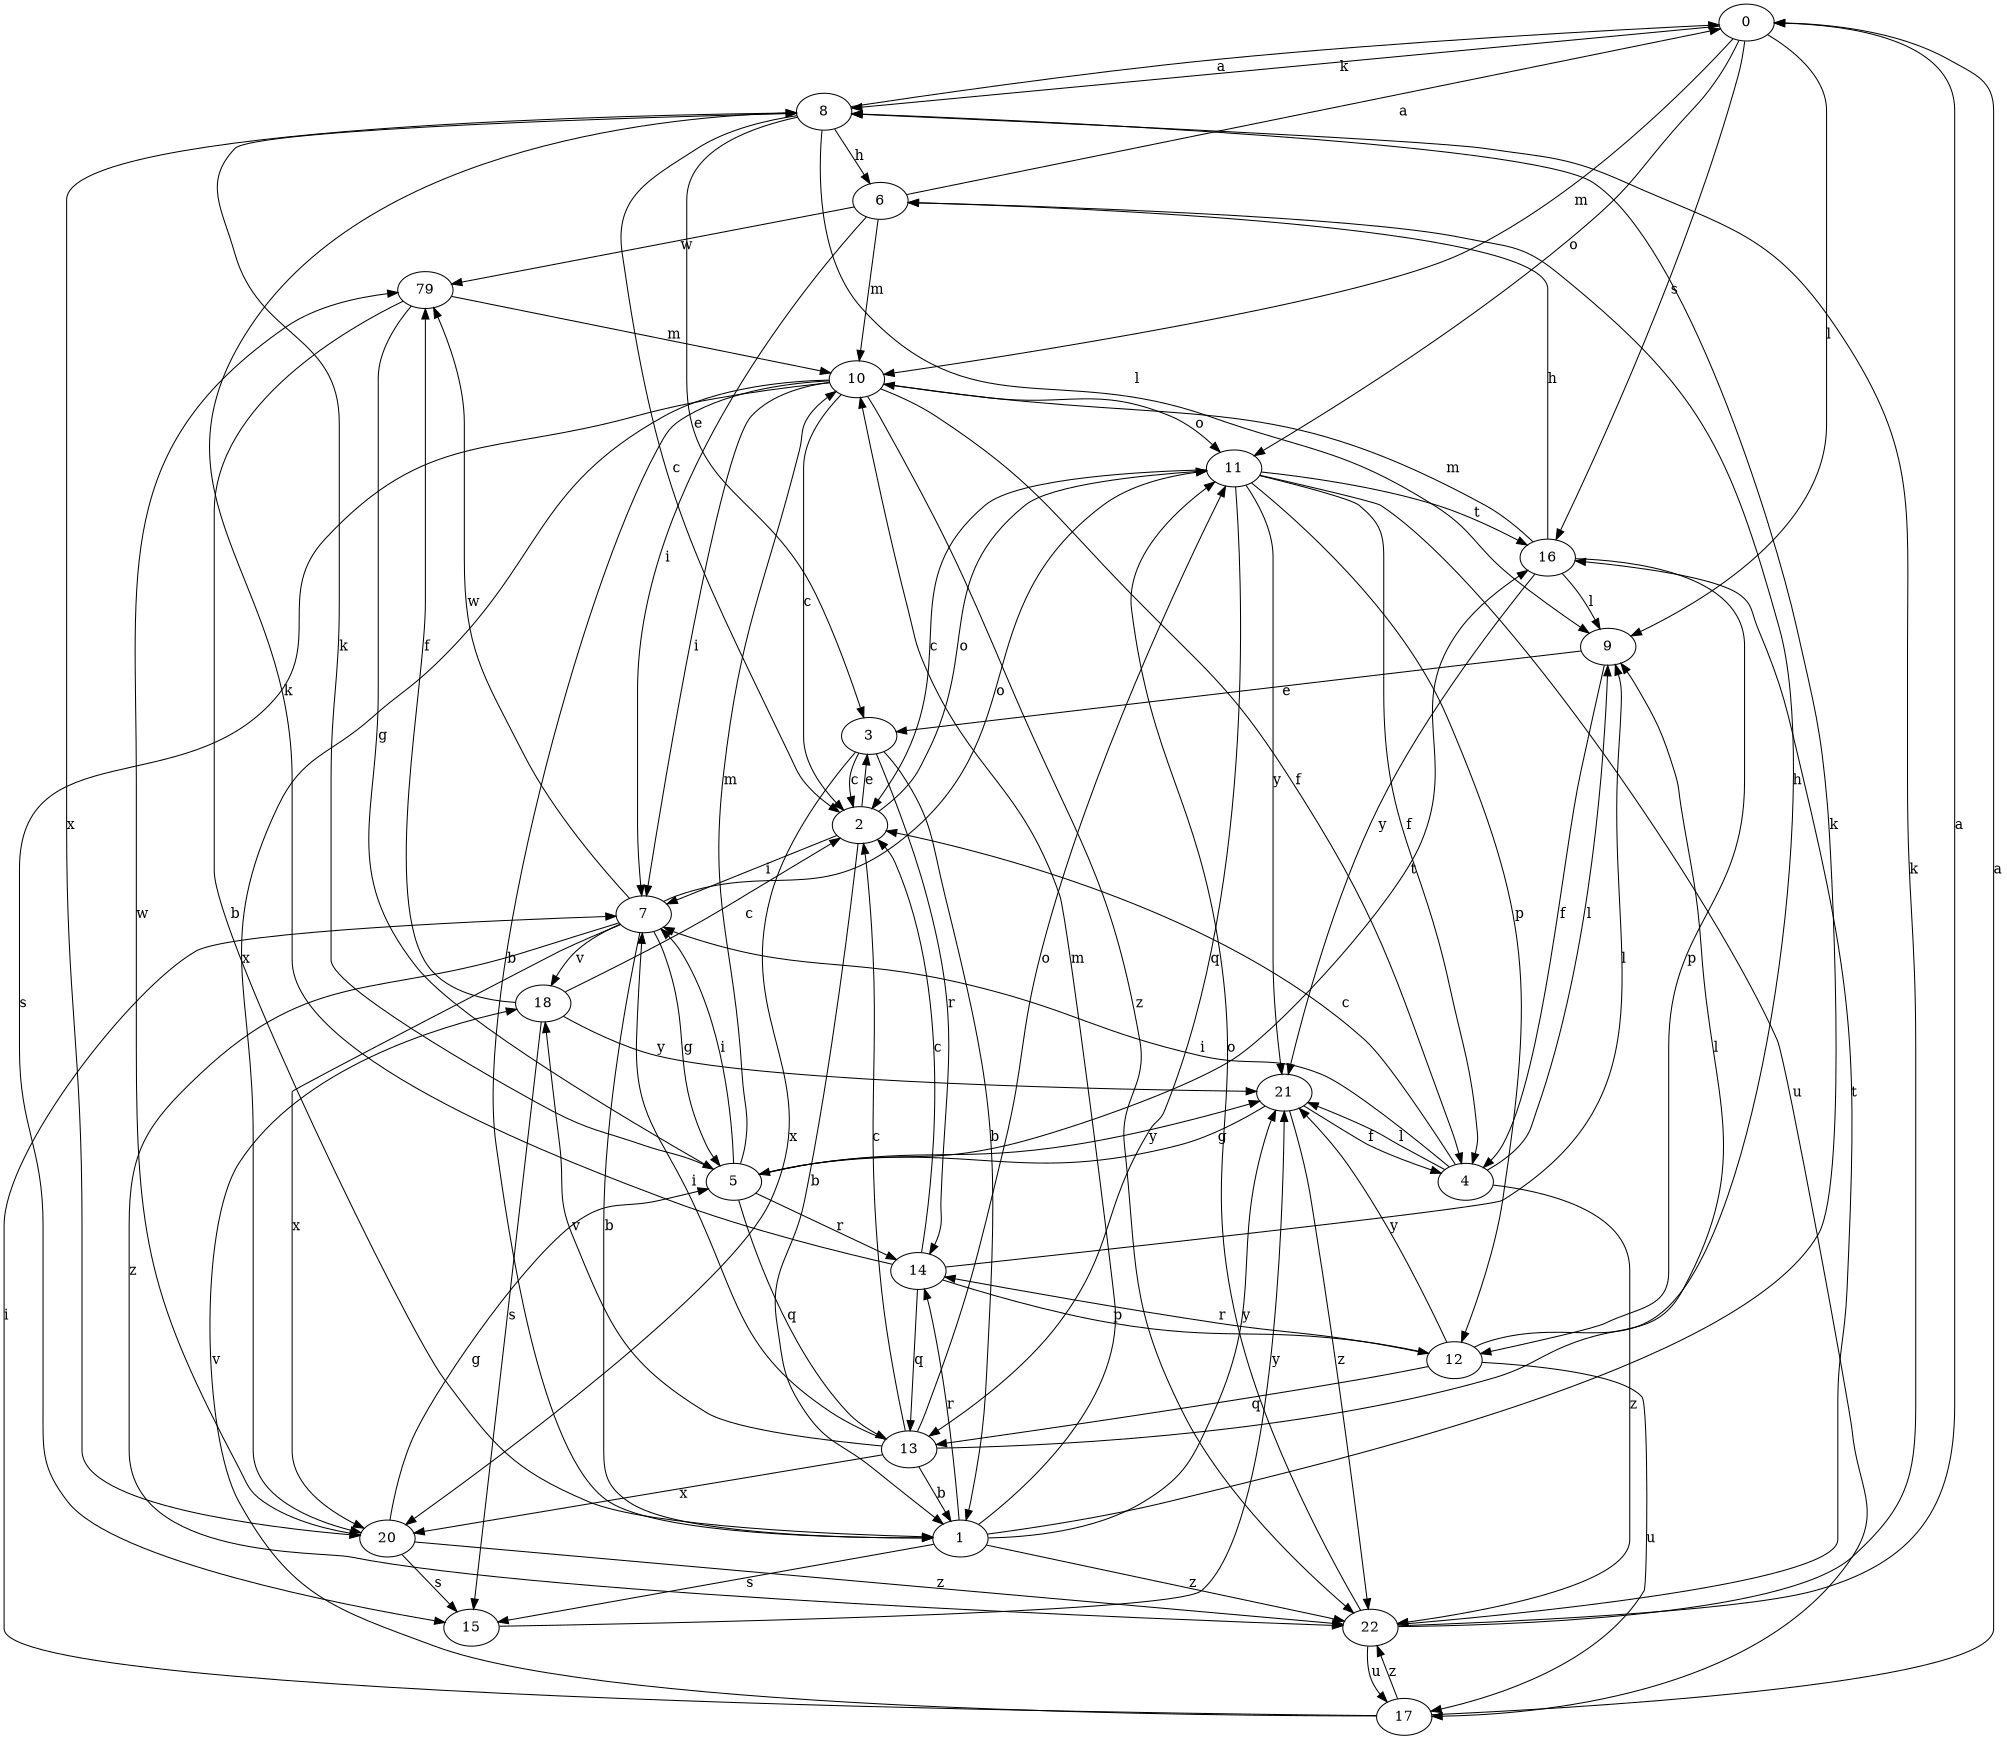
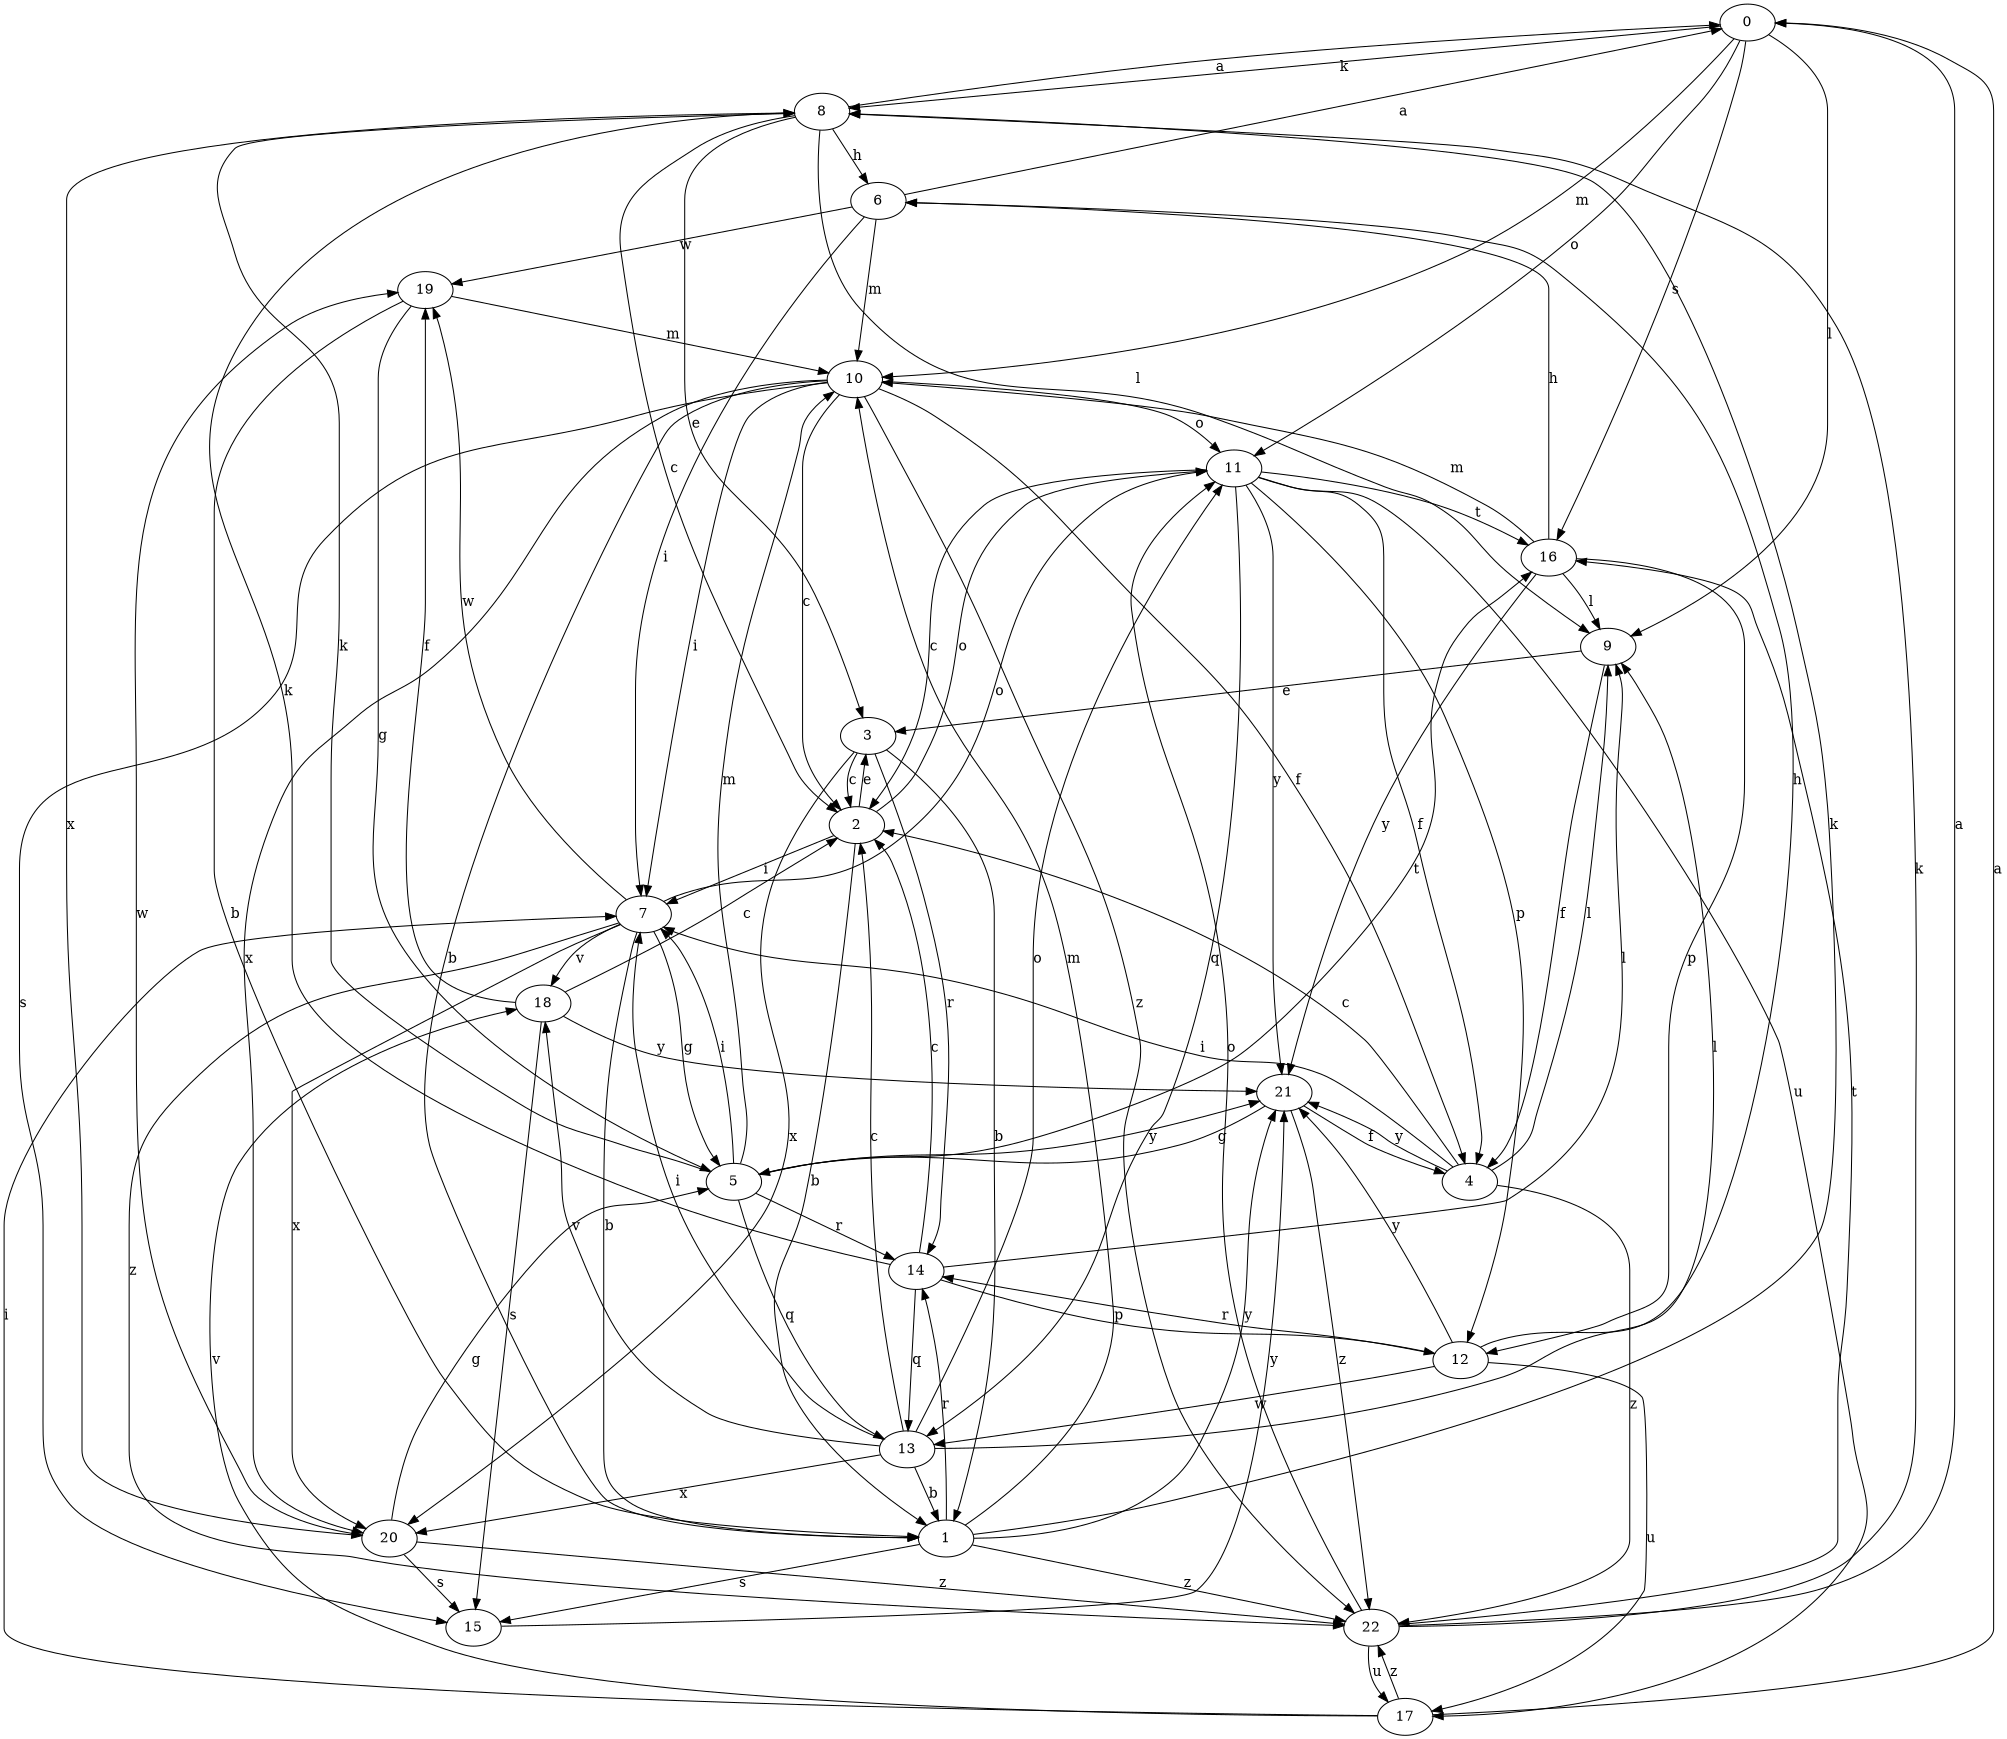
(425, 290) -> (425, 290)
(1402, 1137) -> (1400, 1137)
(1257, 1405) -> (1261, 1405)
